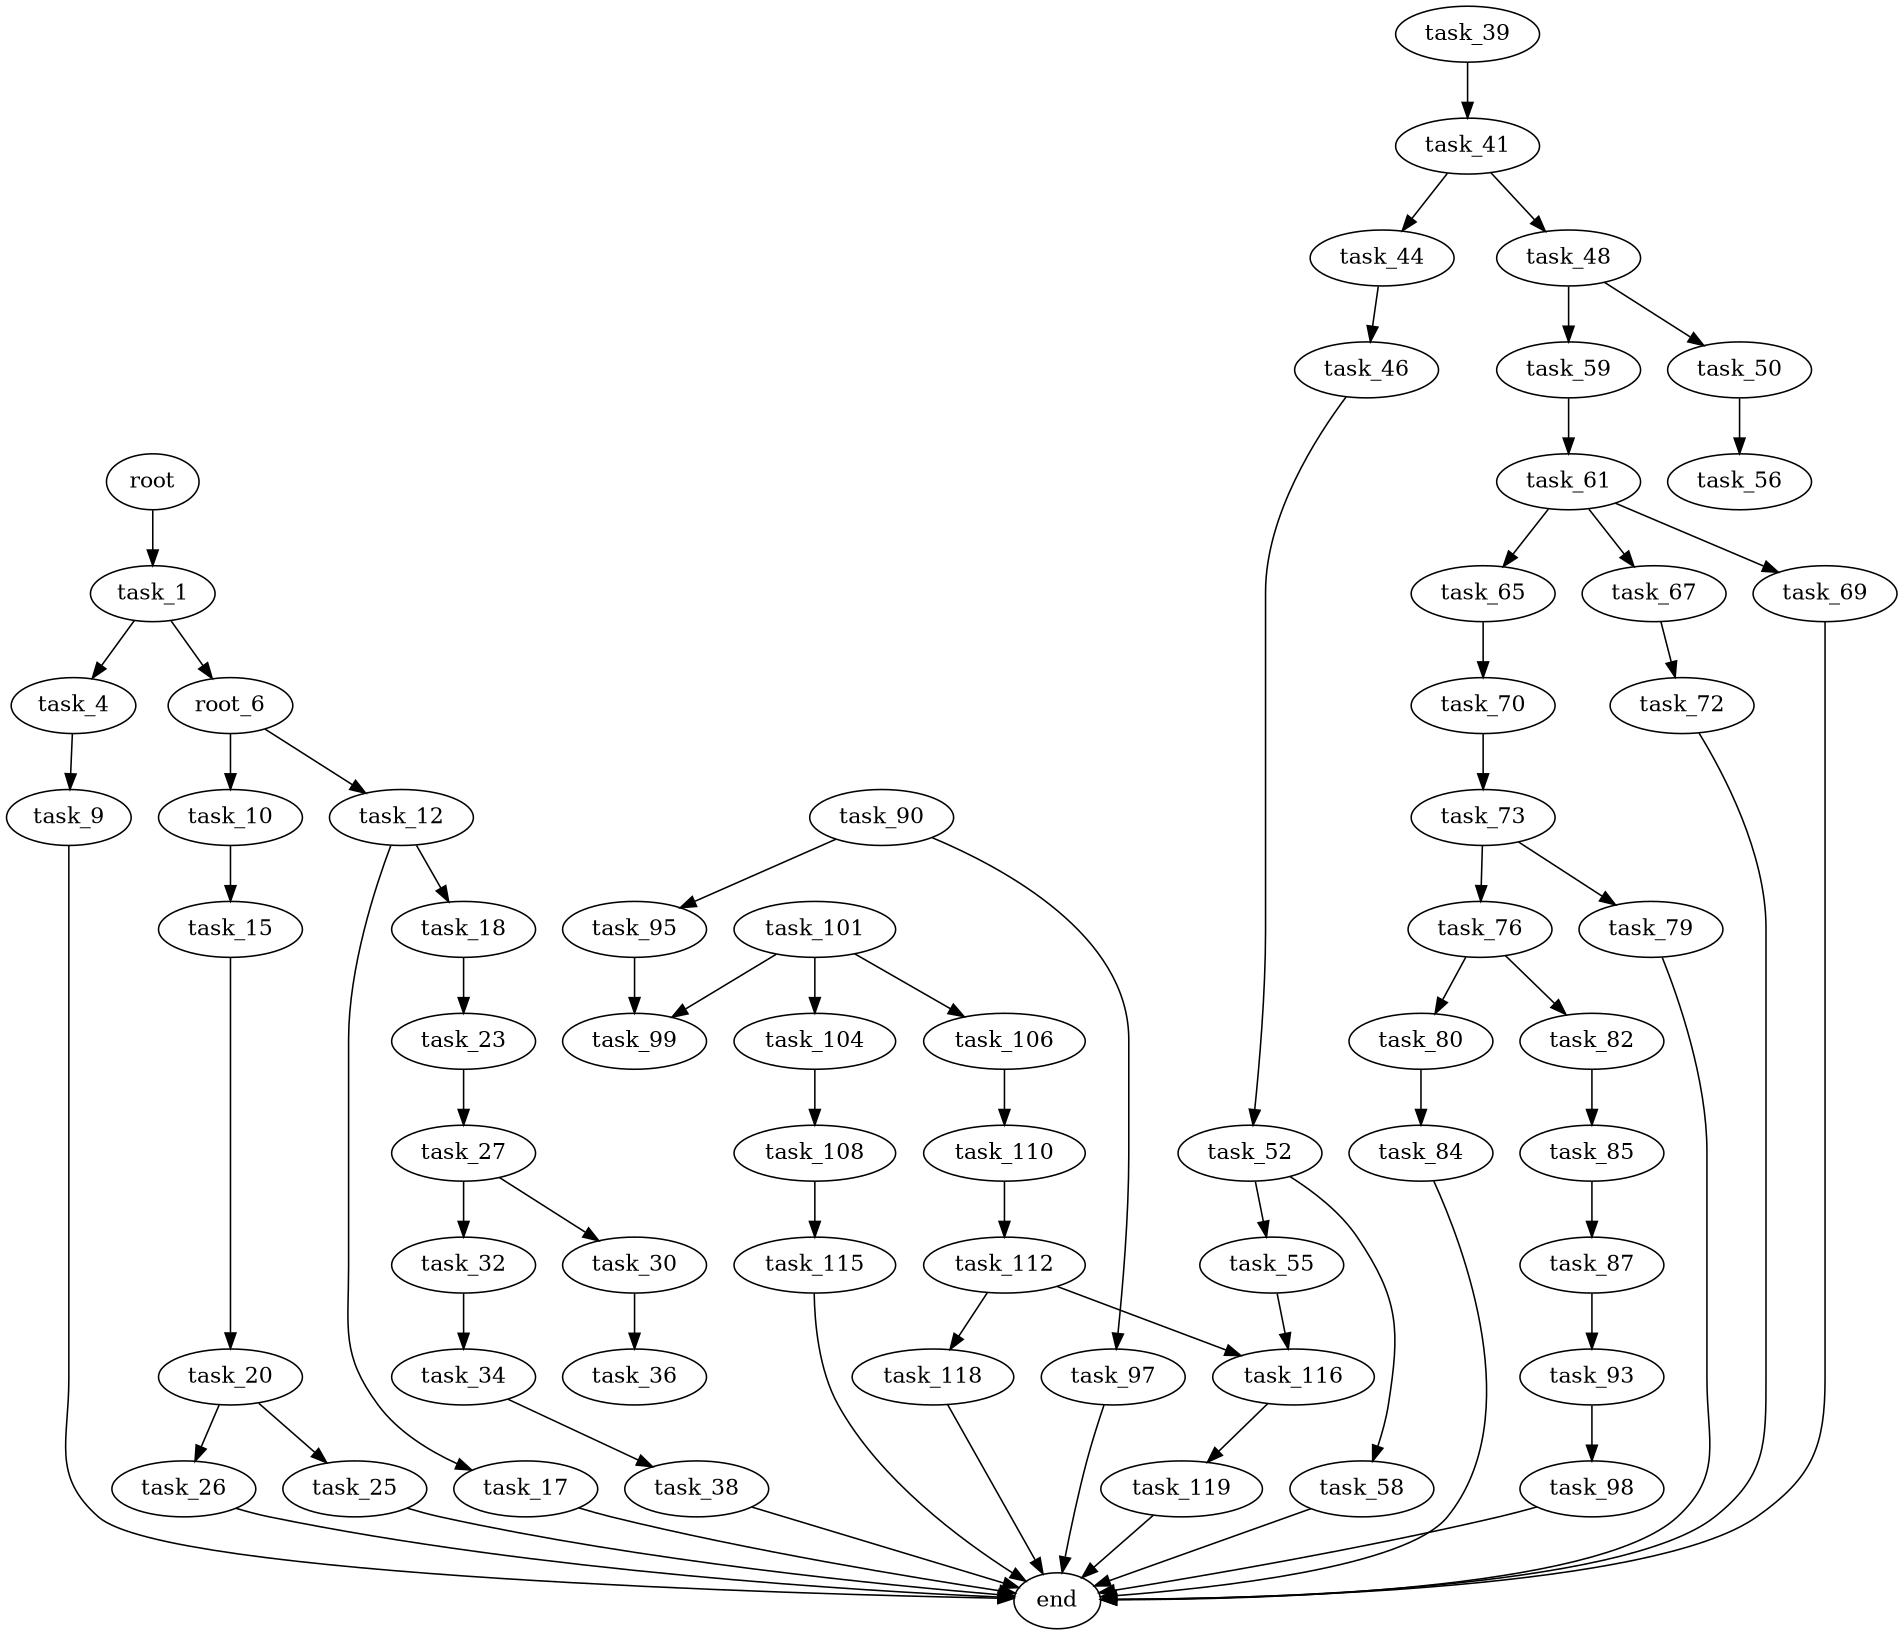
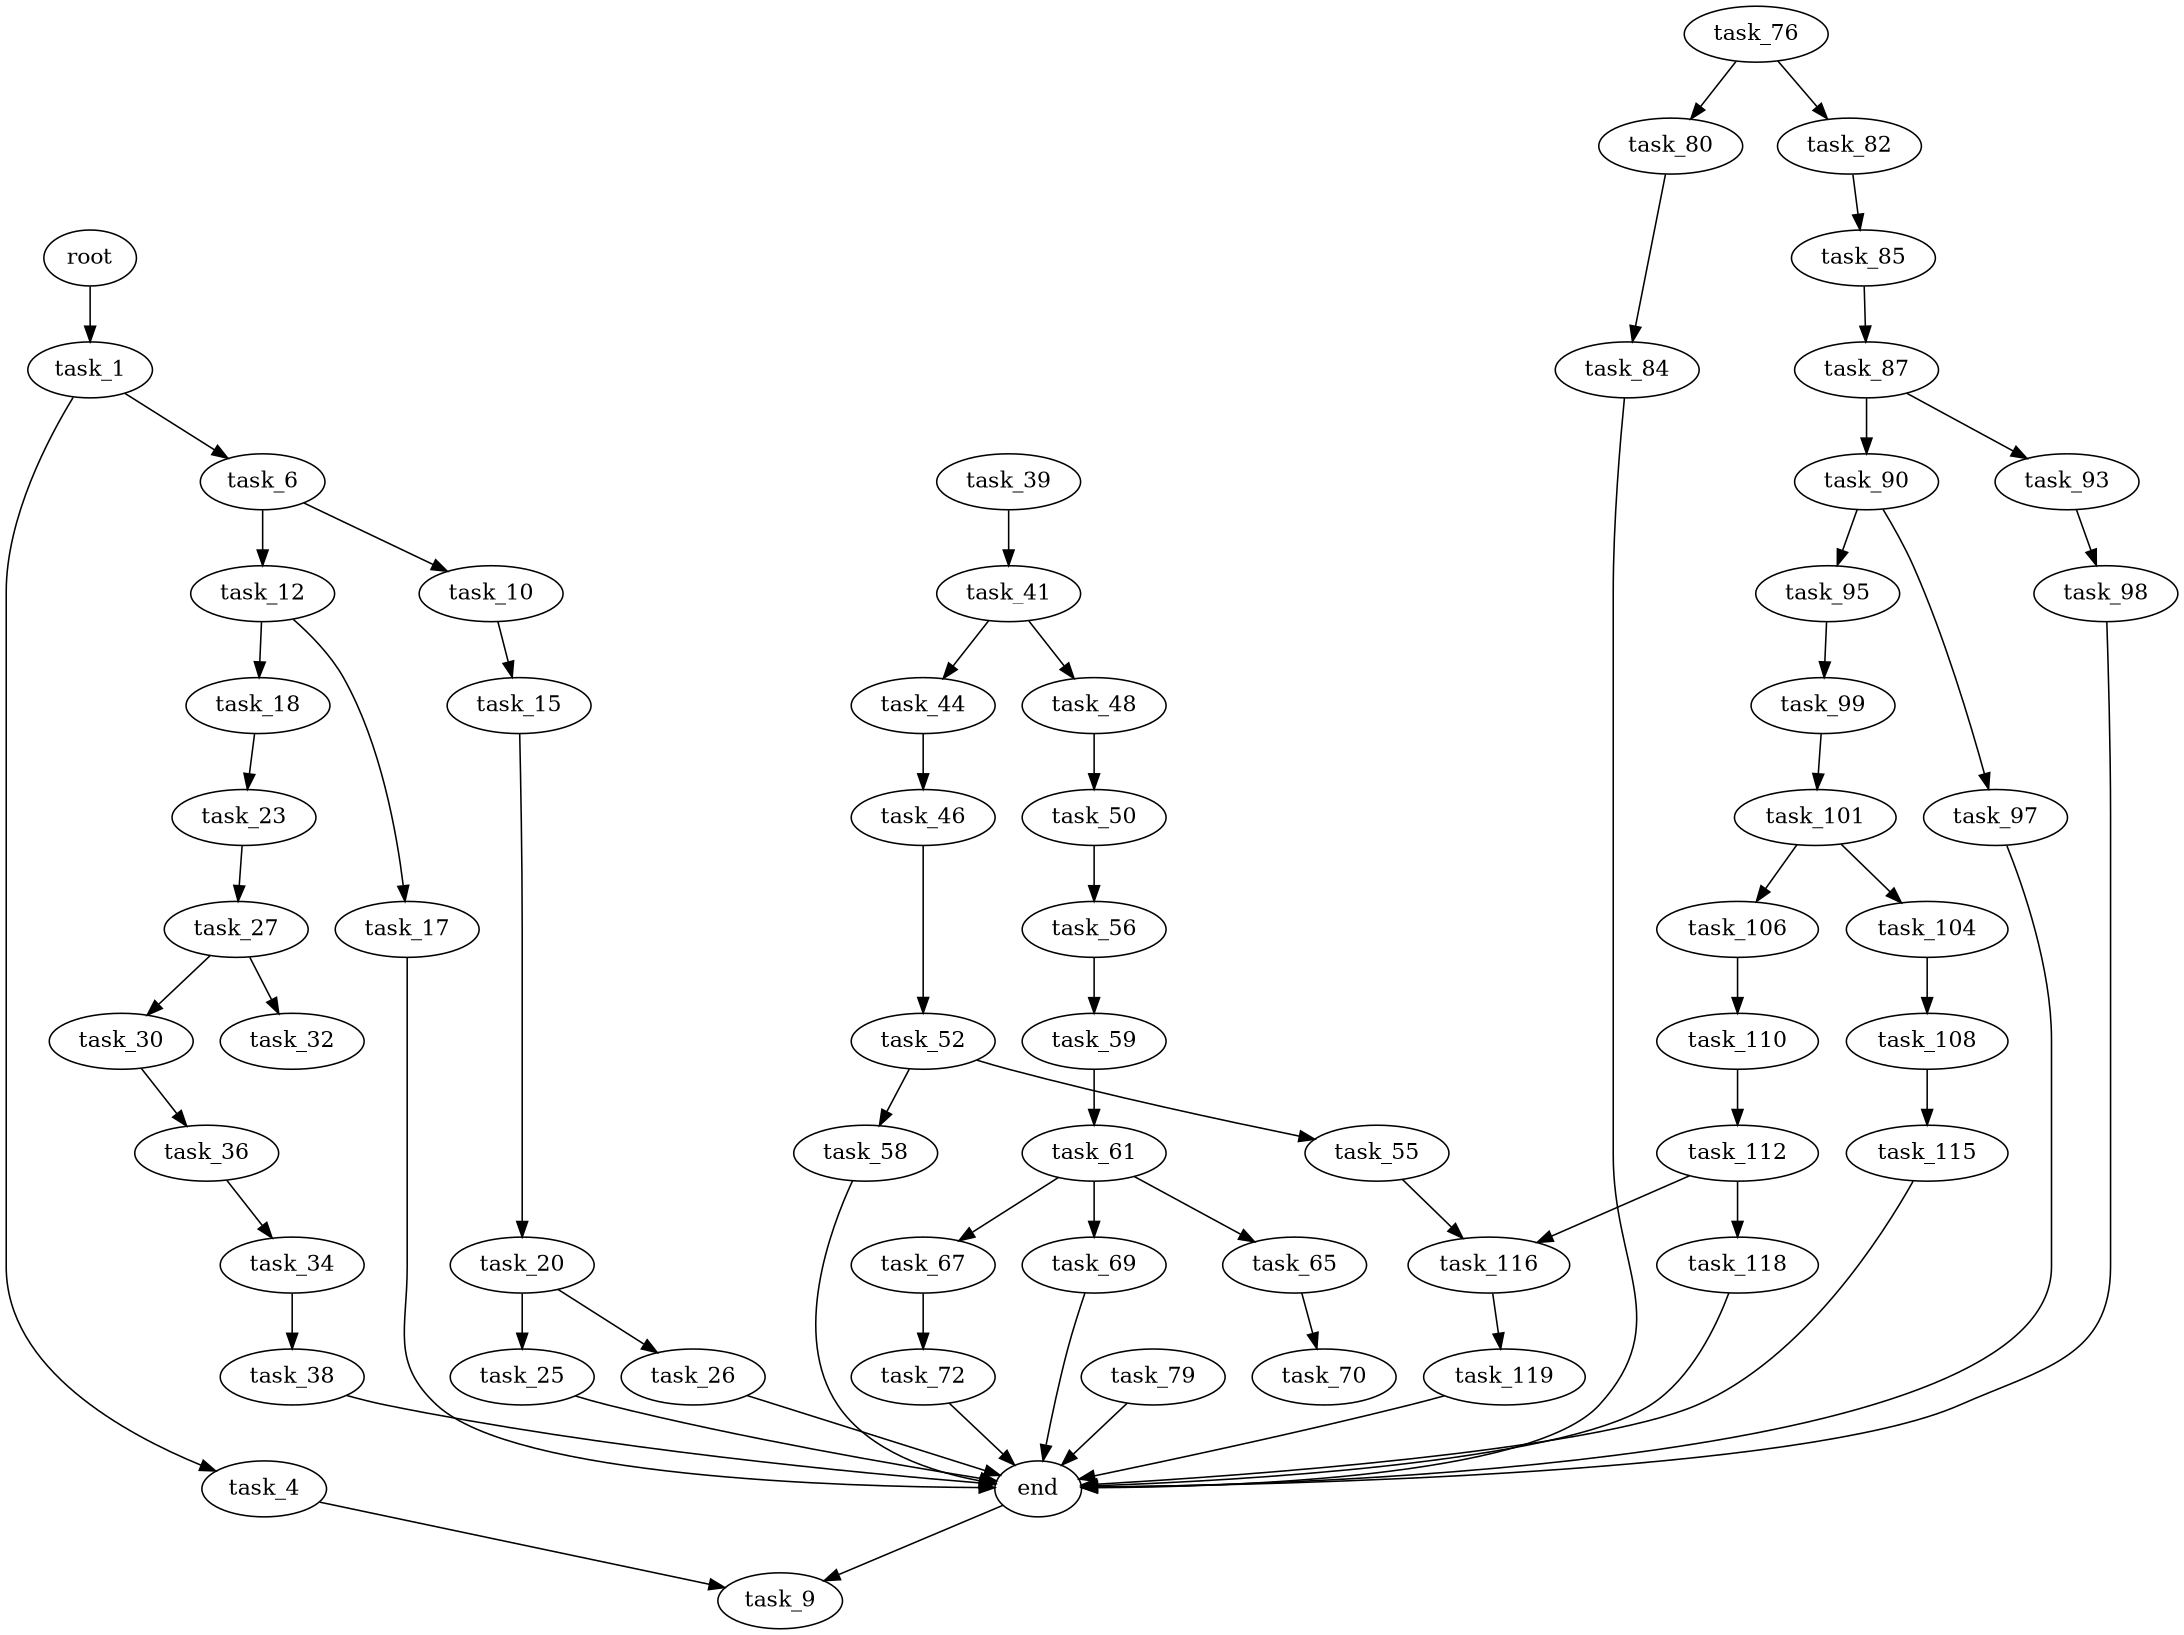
(1569, 306) -> (1094, 978)
none -> (1867, 418)
(230, 706) -> (263, 482)
(1483, 817) -> none
(731, 982) -> (1820, 754)
(464, 1313) -> (245, 1203)
(206, 1548) -> (921, 1540)
